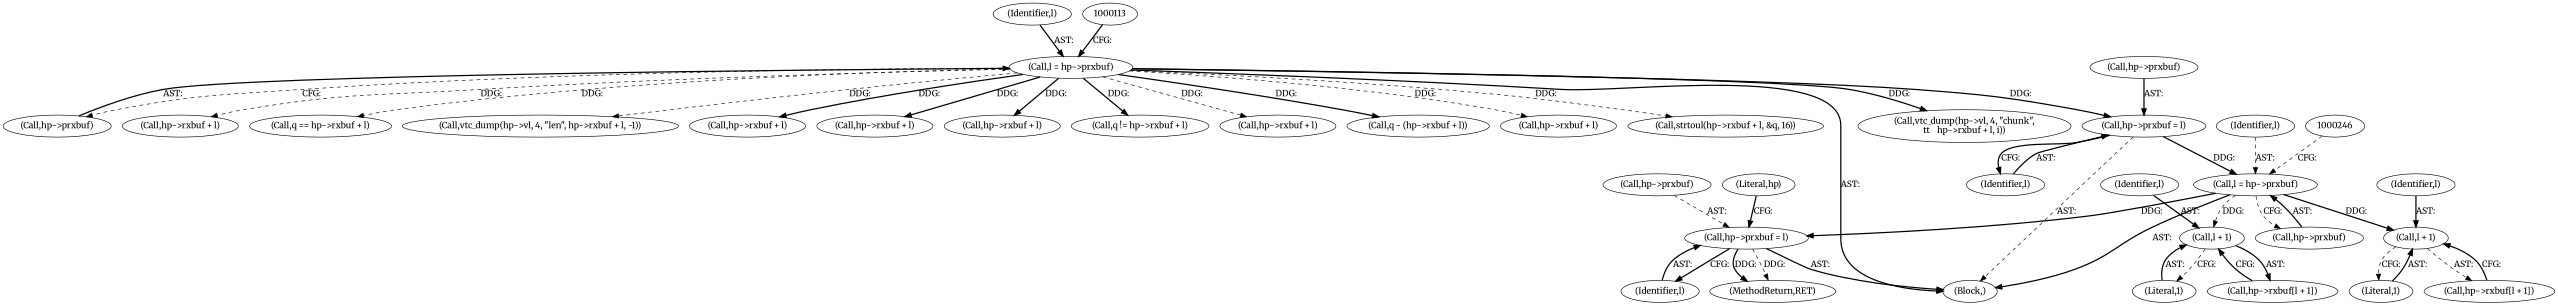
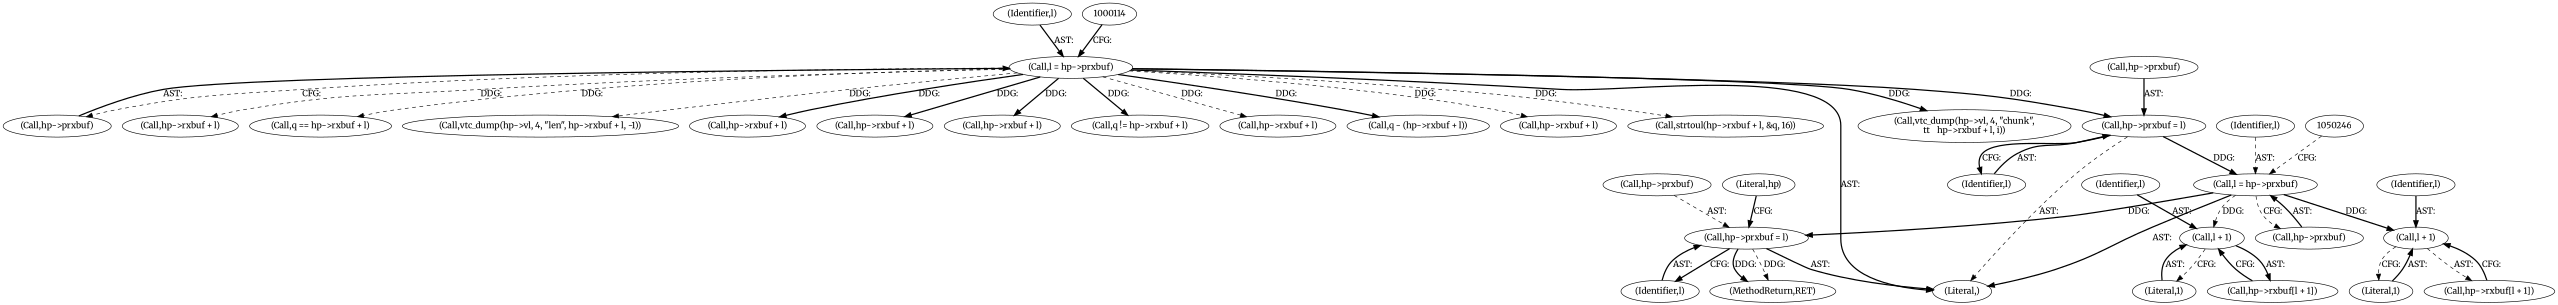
(1110, 14) -> (1109, 14)
(2335, 126) -> (2334, 126)
(1970, 291) -> (1962, 291)
